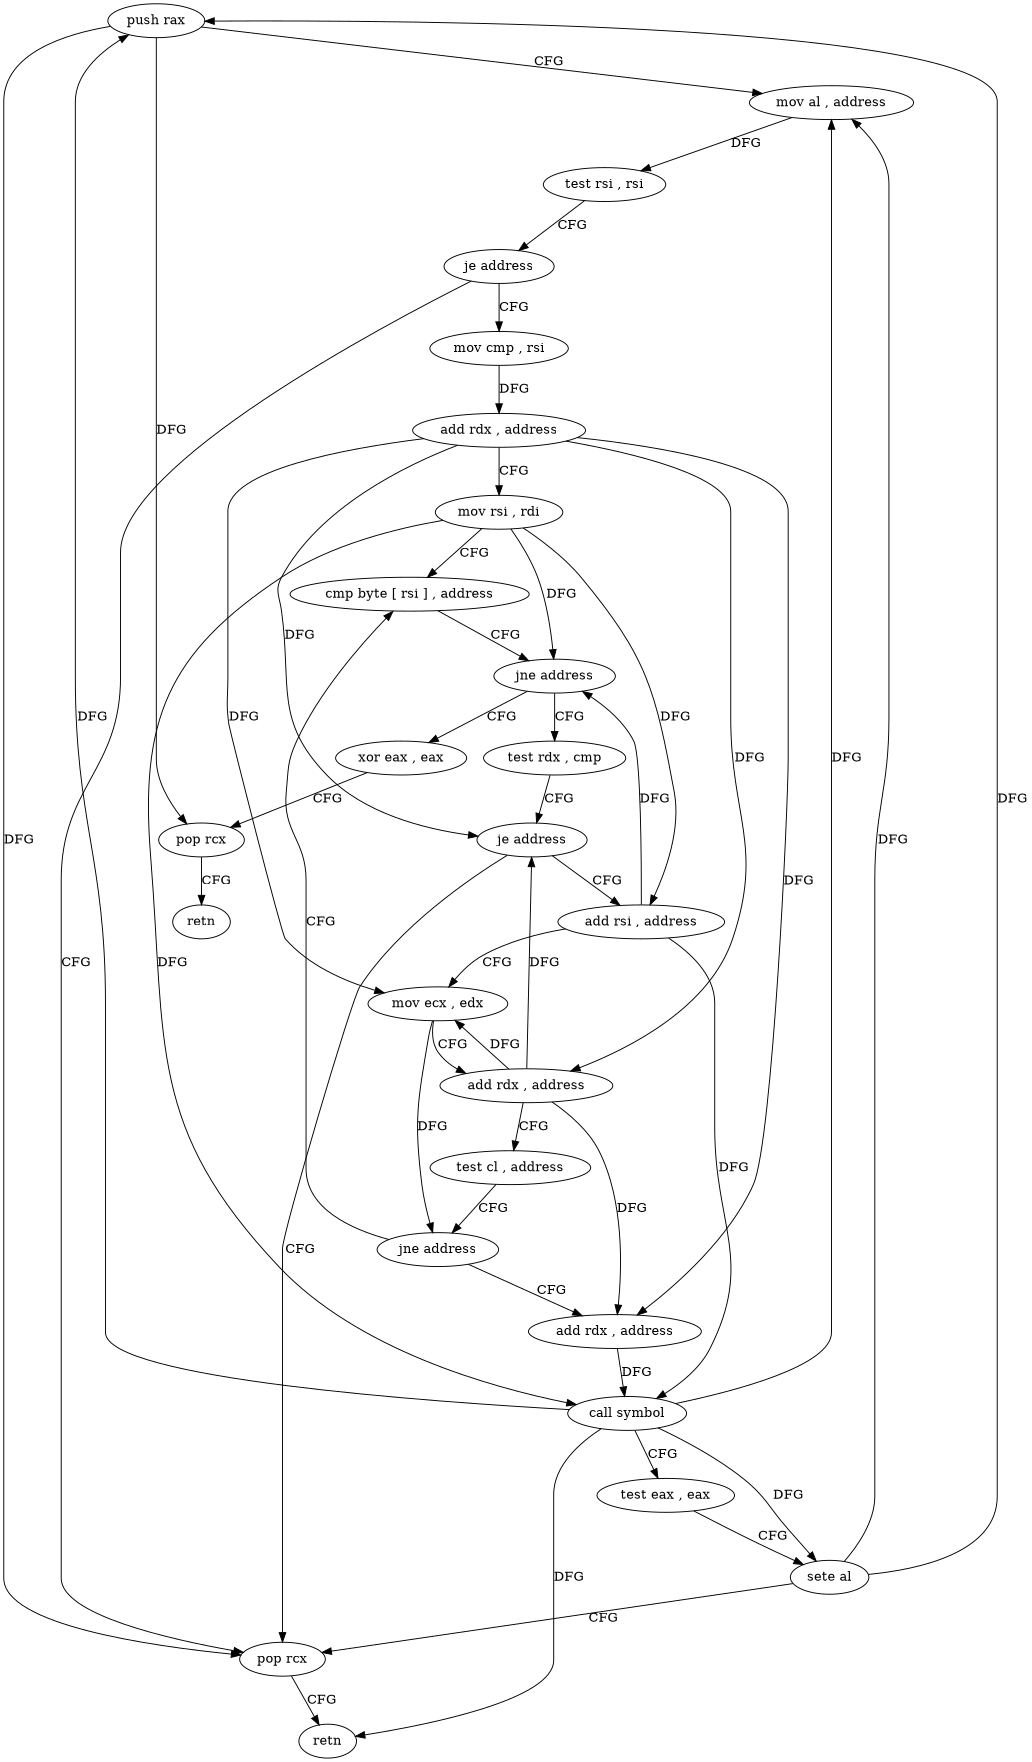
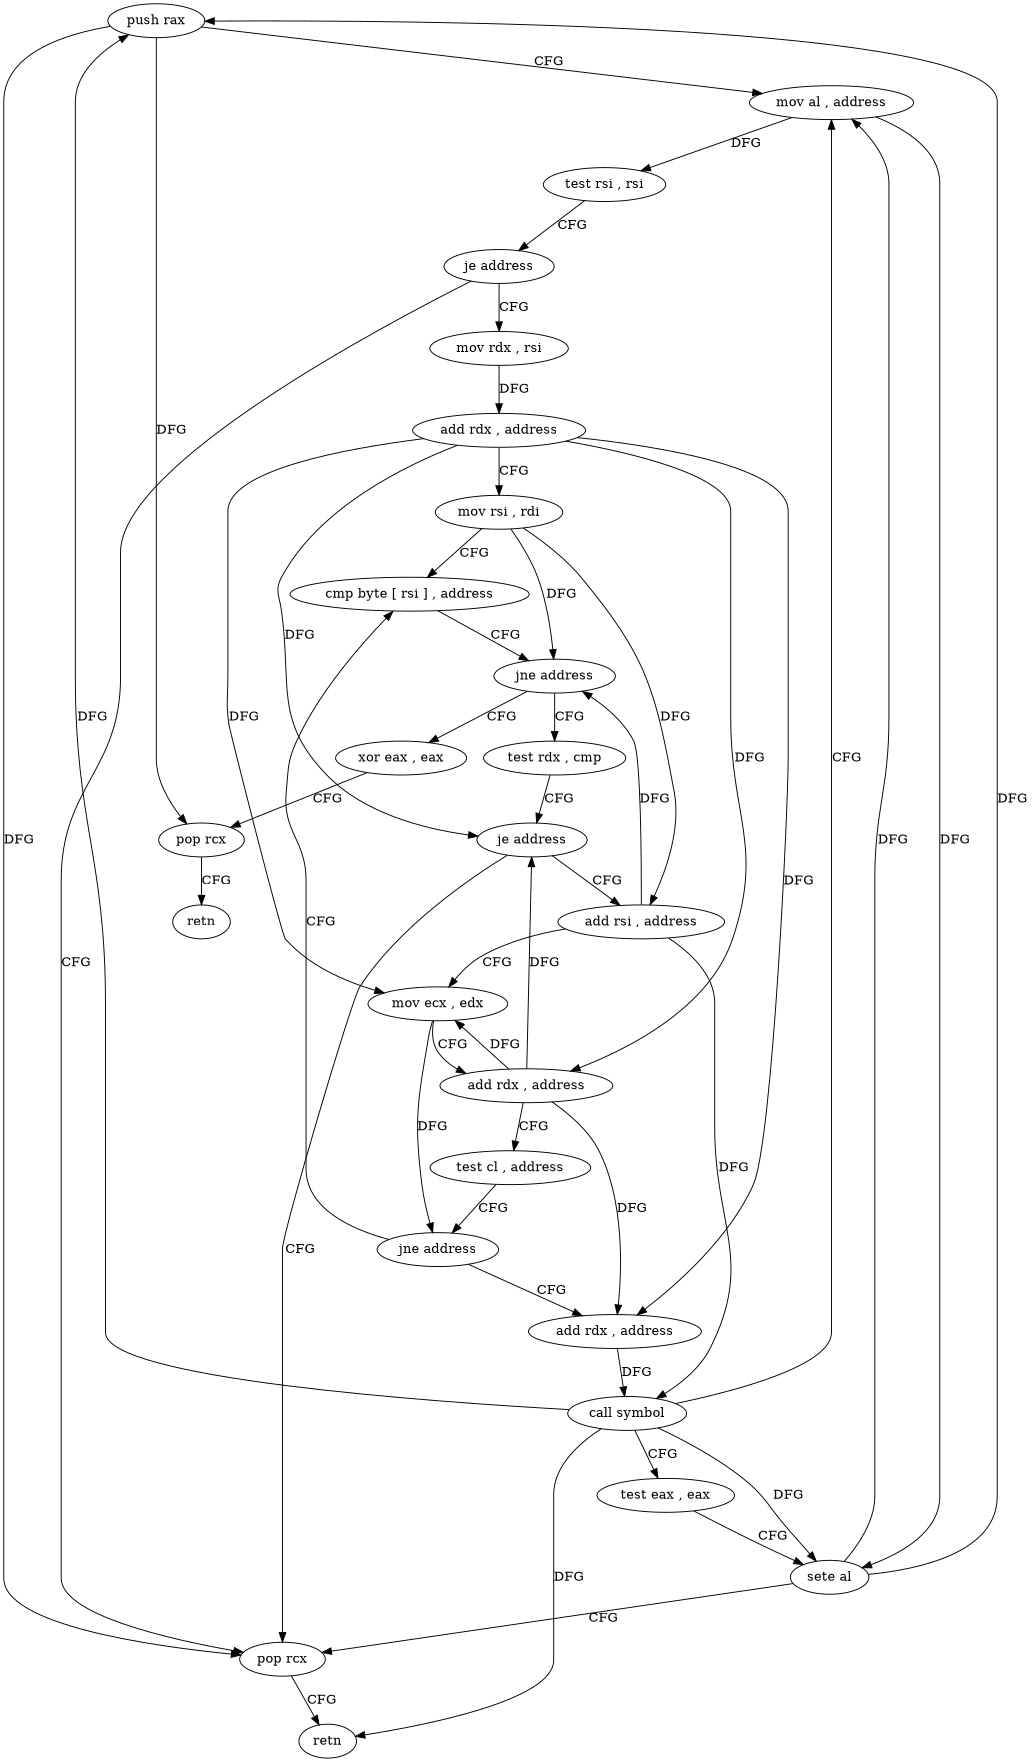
(499, 348) -> (499, 348)
(847, 758) -> (847, 758)
none -> (940, 842)
(159, 988) -> none
